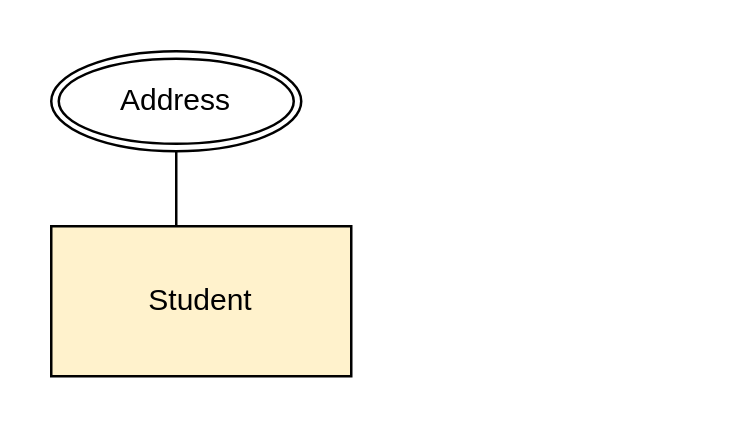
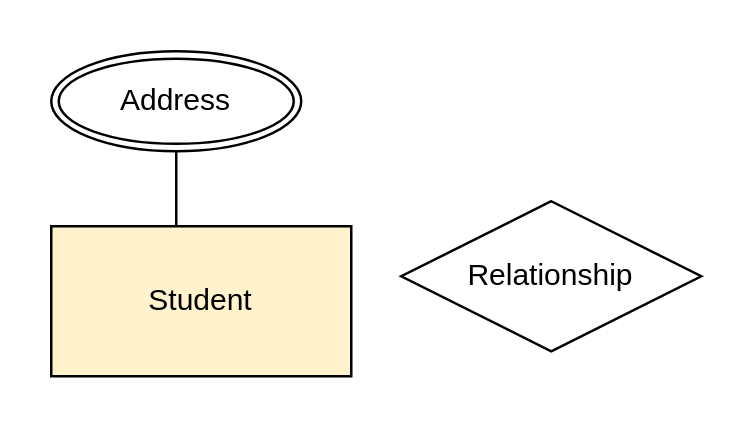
none -> (551, 276)
